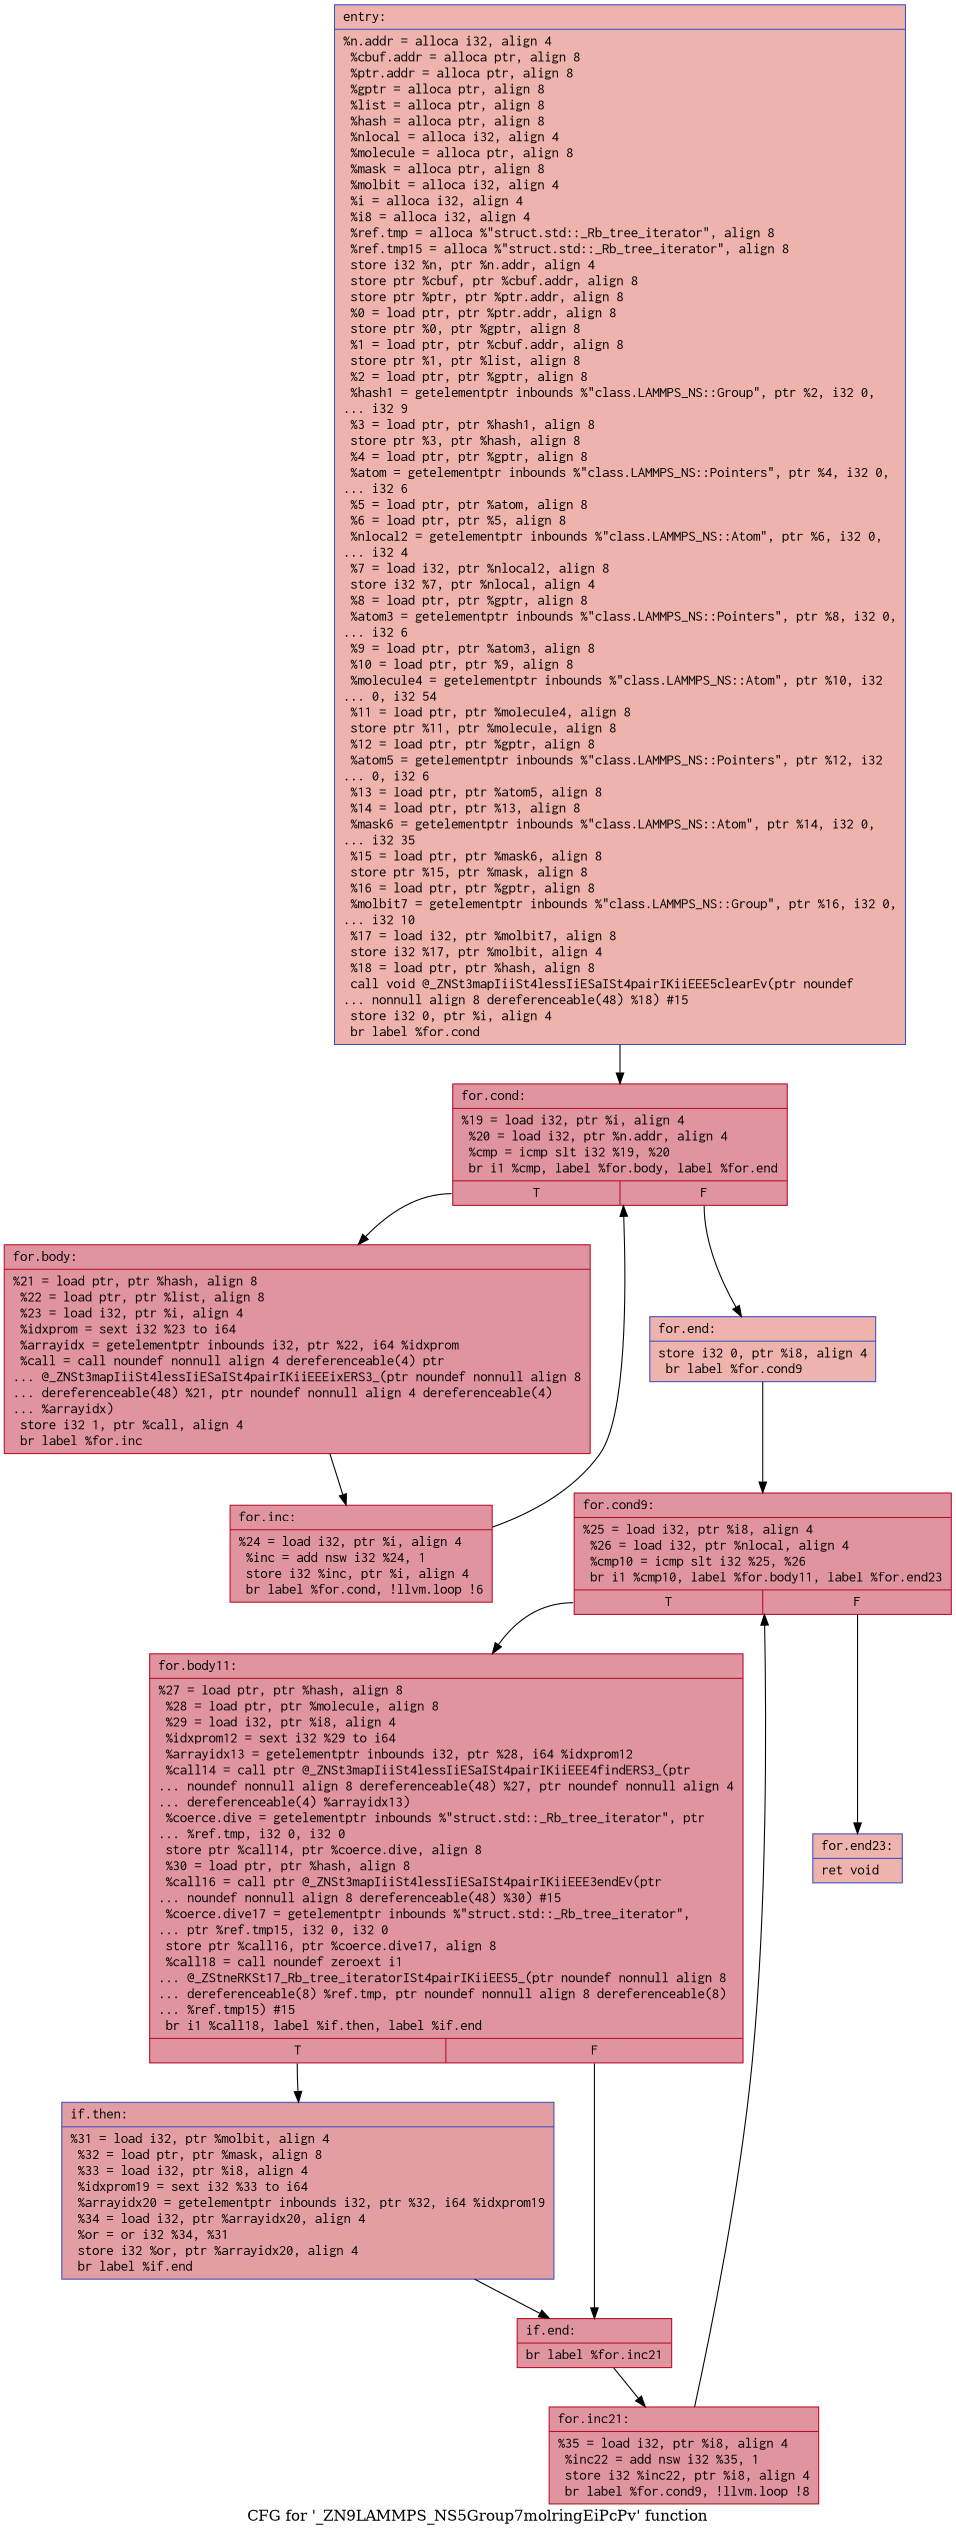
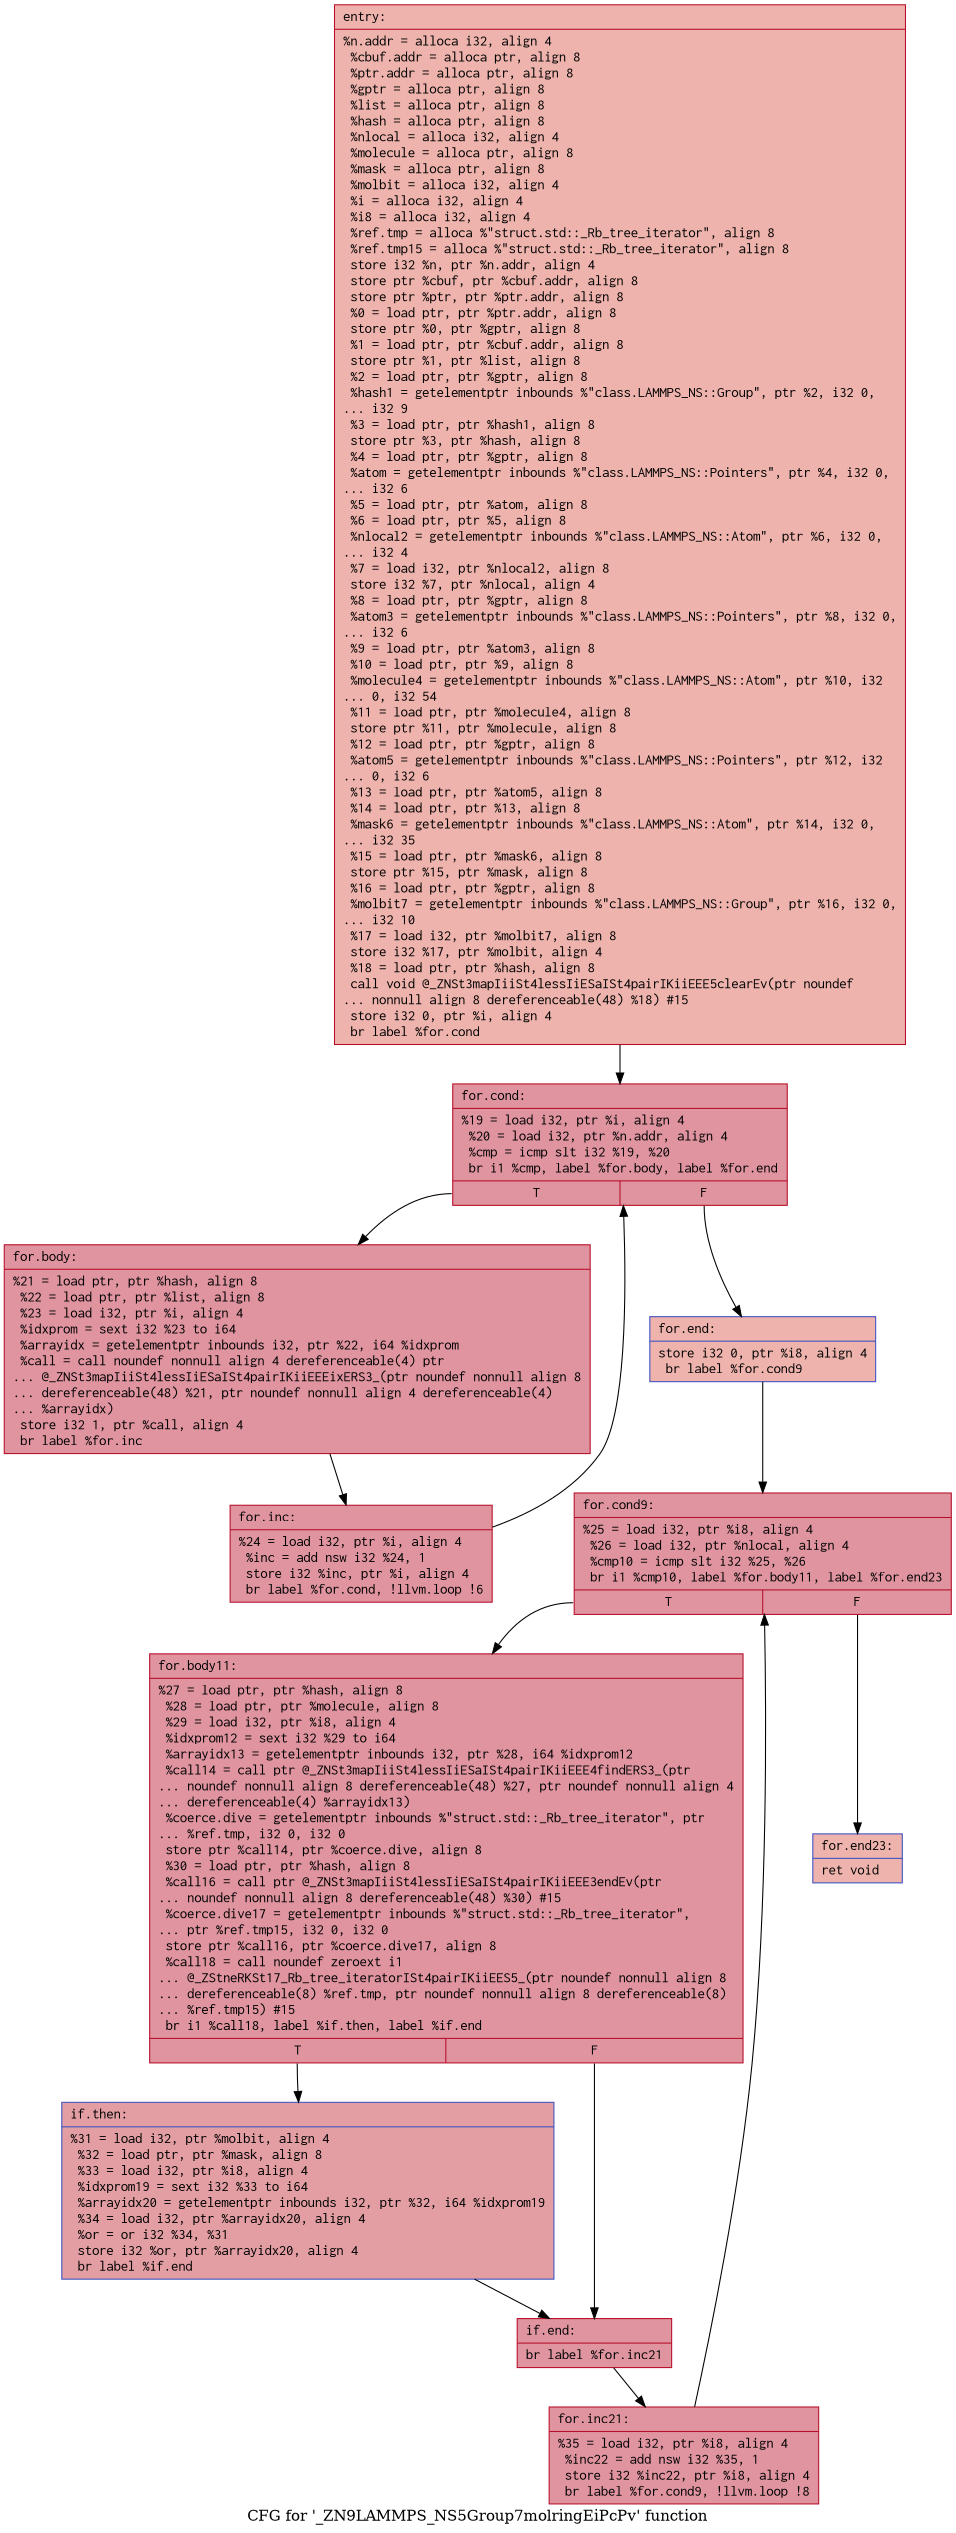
(620, 525) -> (620, 525)
